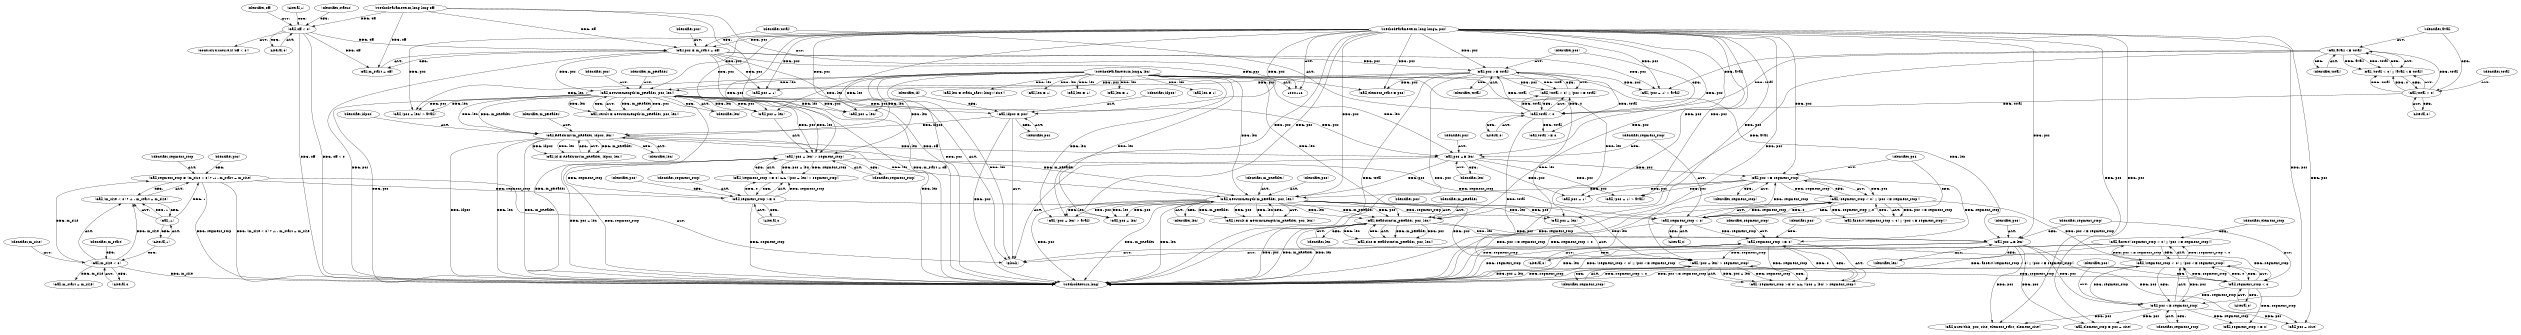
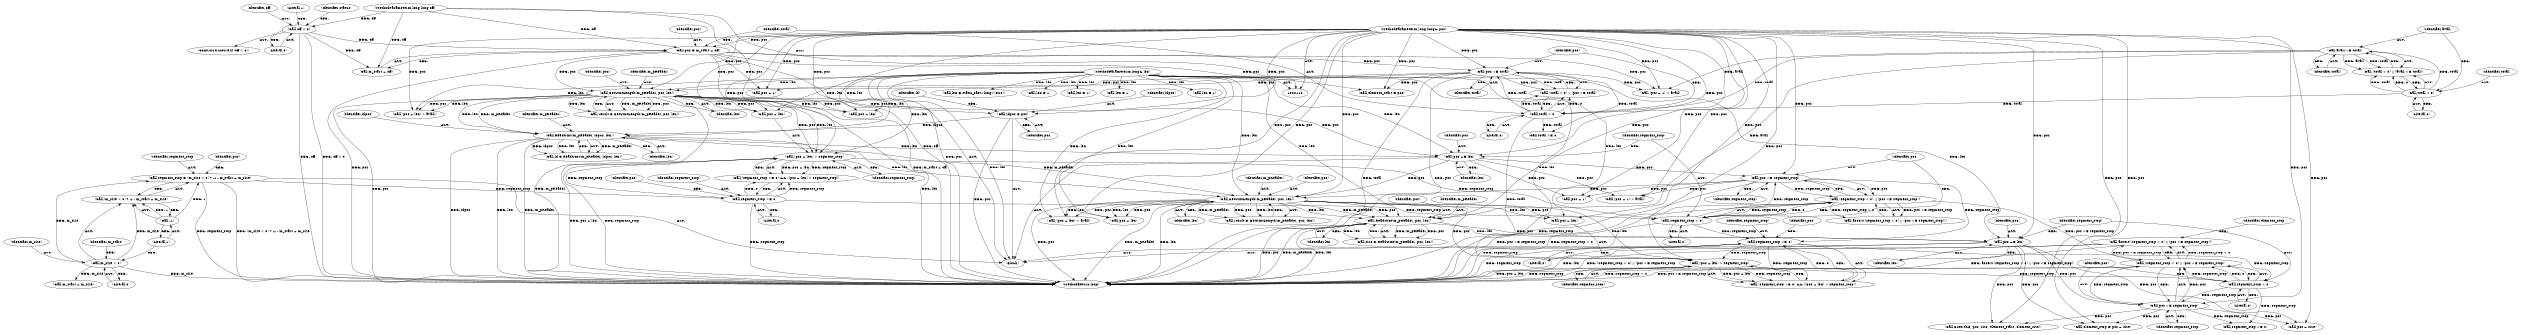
(1375, 231) -> (1375, 231)
